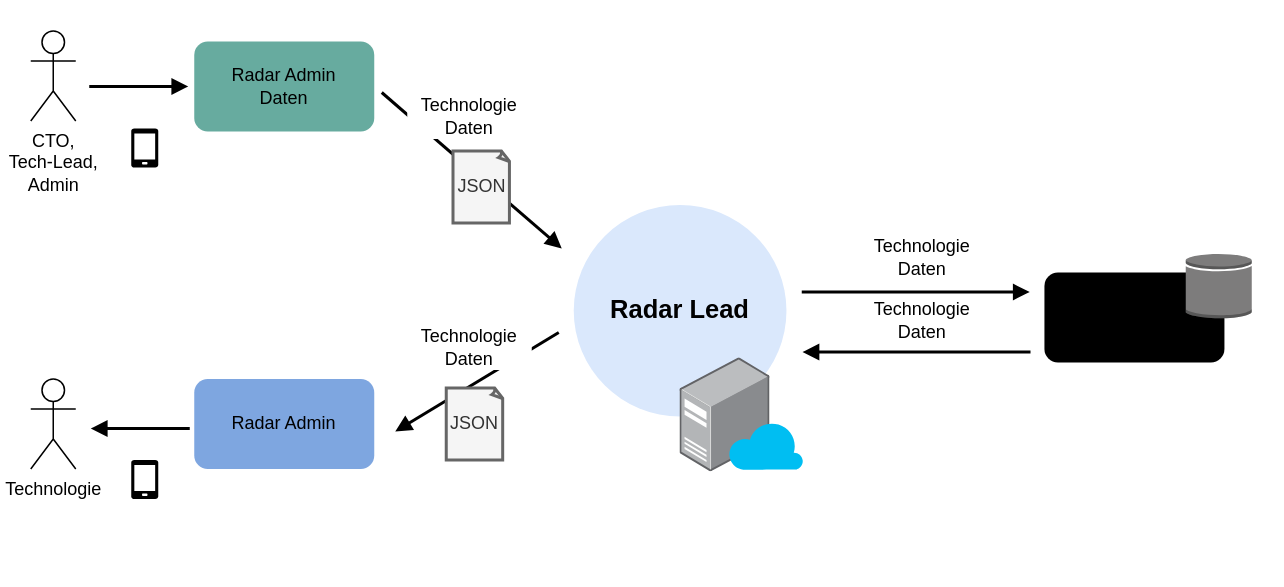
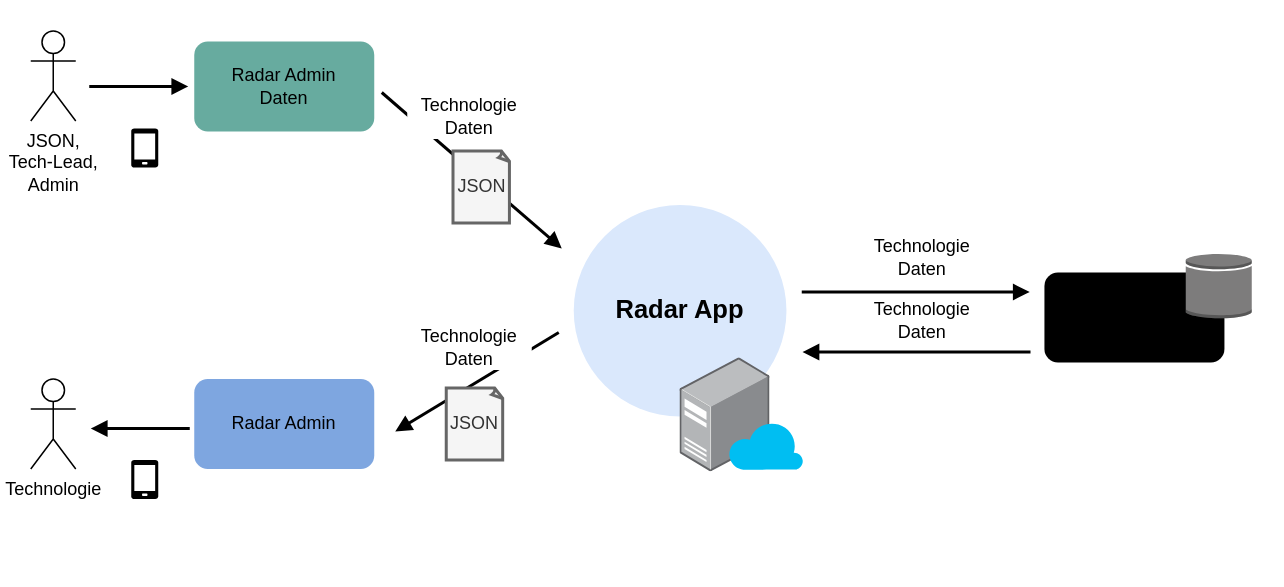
(54, 164) -> (54, 164)
(680, 311) -> (680, 311)
